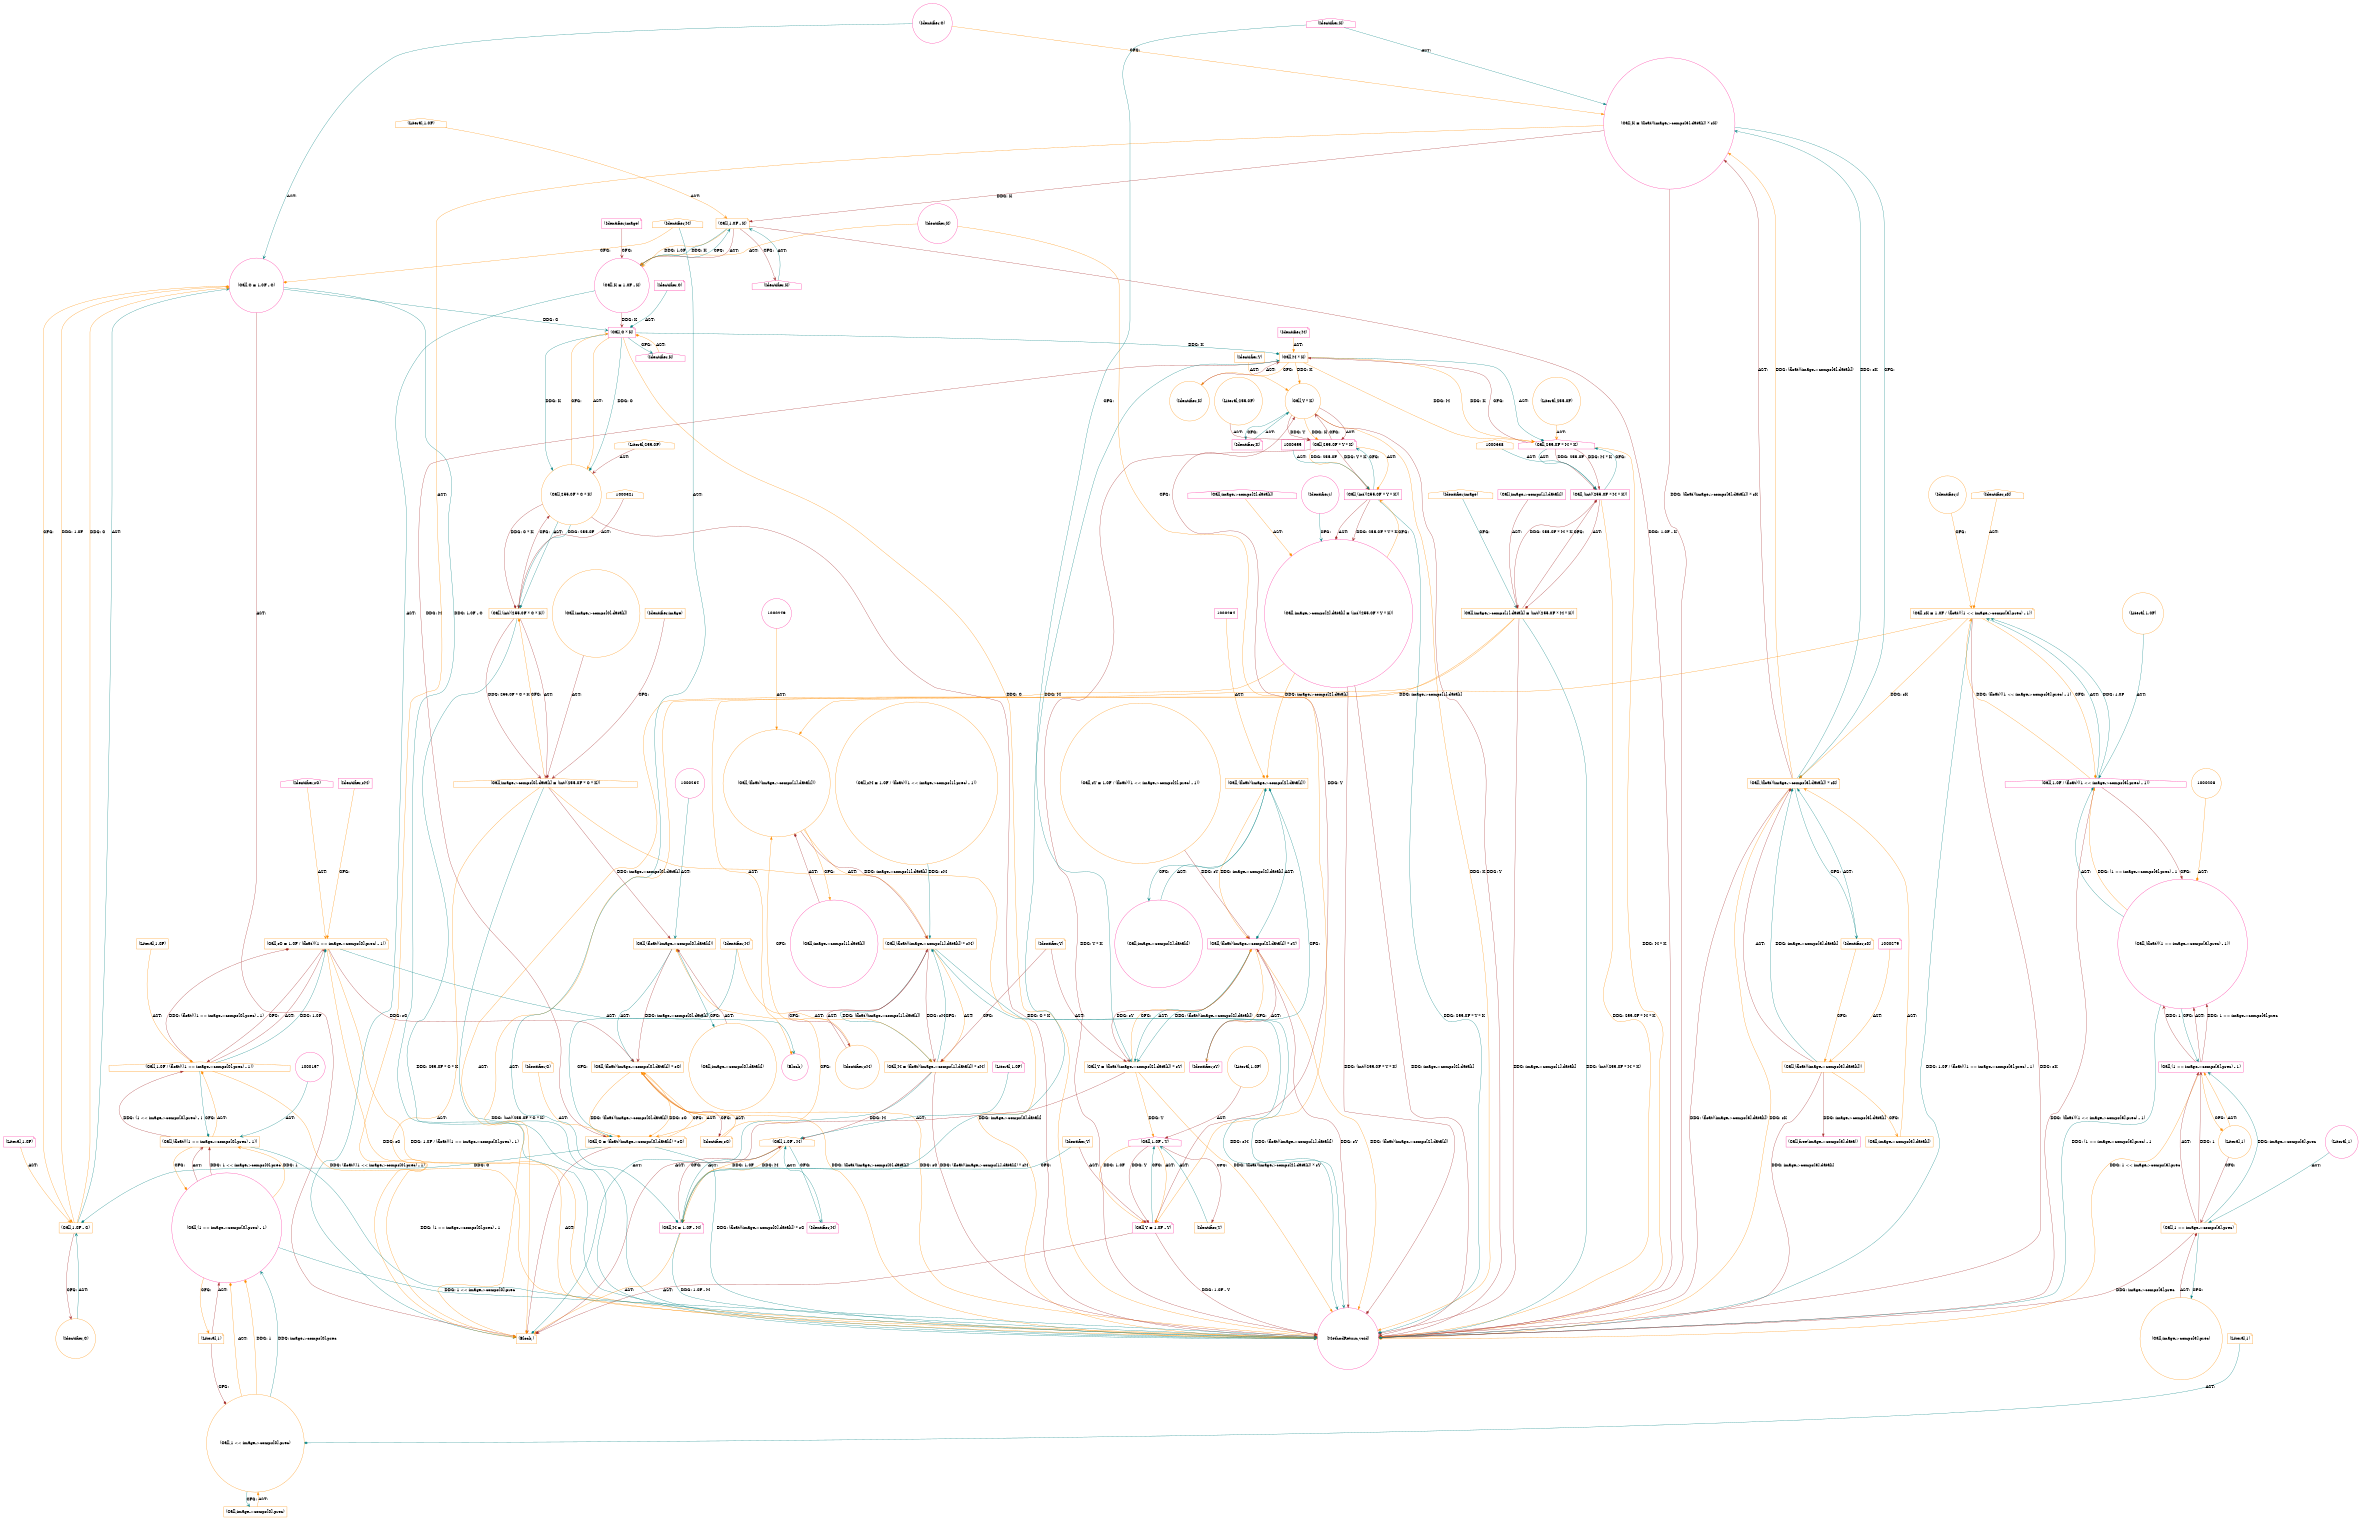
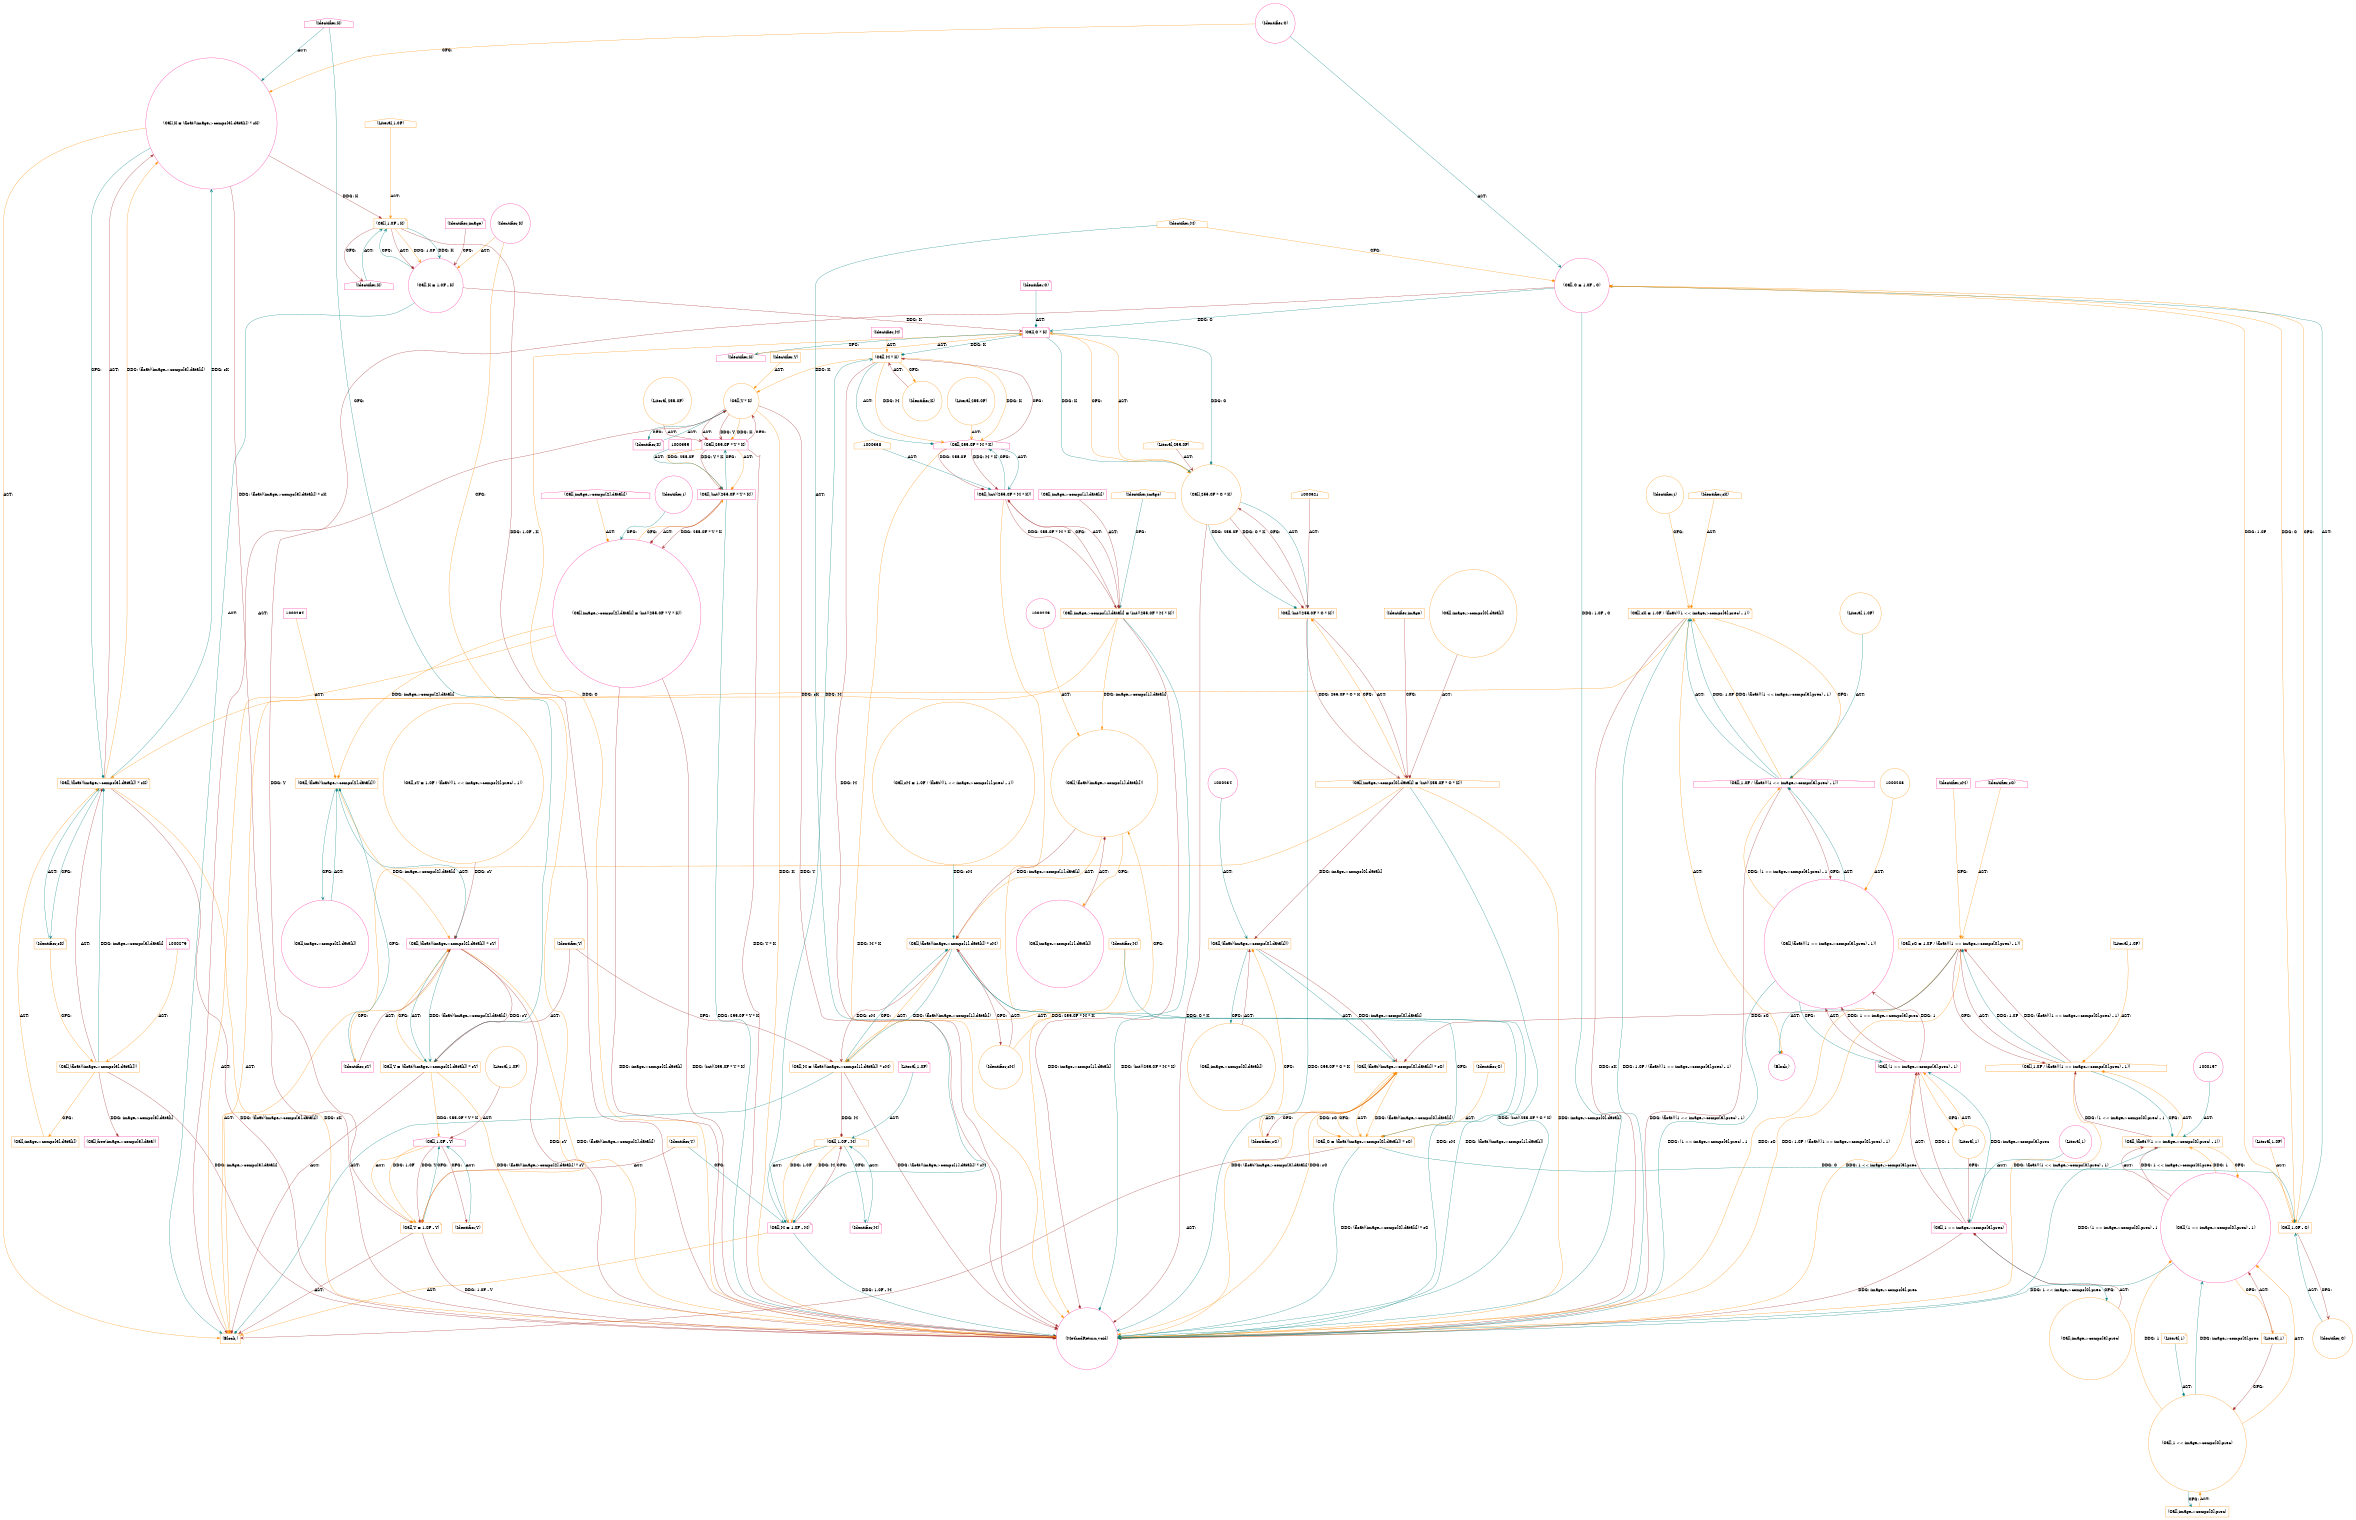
(492, 452) -> (839, 905)
(1156, 1118) -> (458, 1118)
(1153, 1228) -> (421, 1228)
(2199, 1228) -> (1969, 1228)
